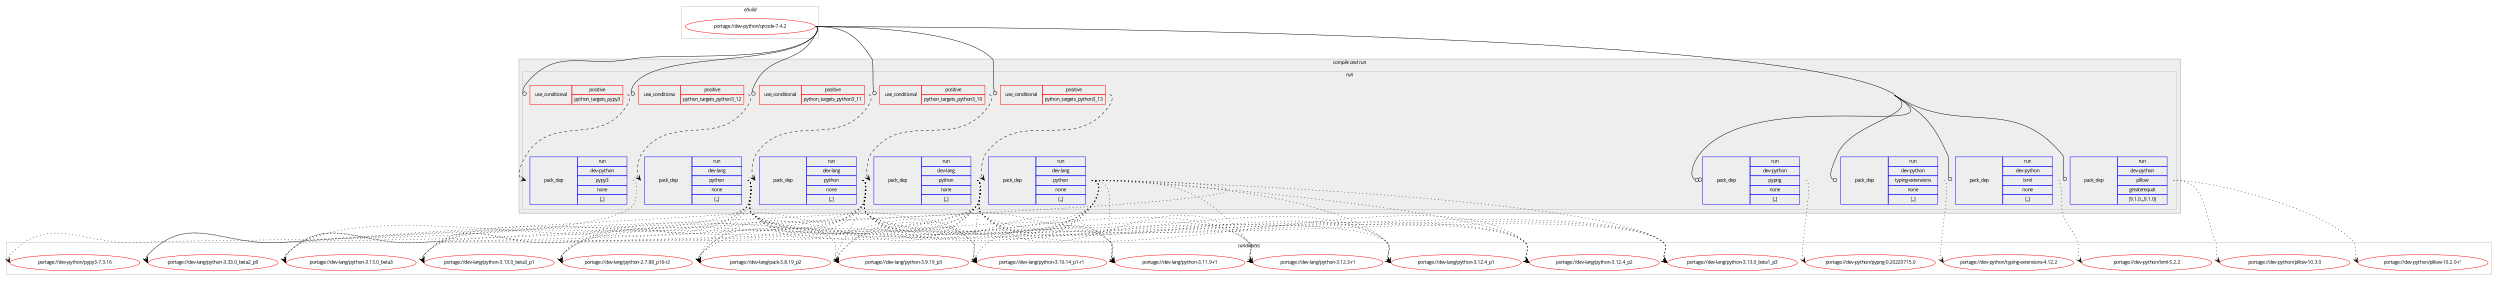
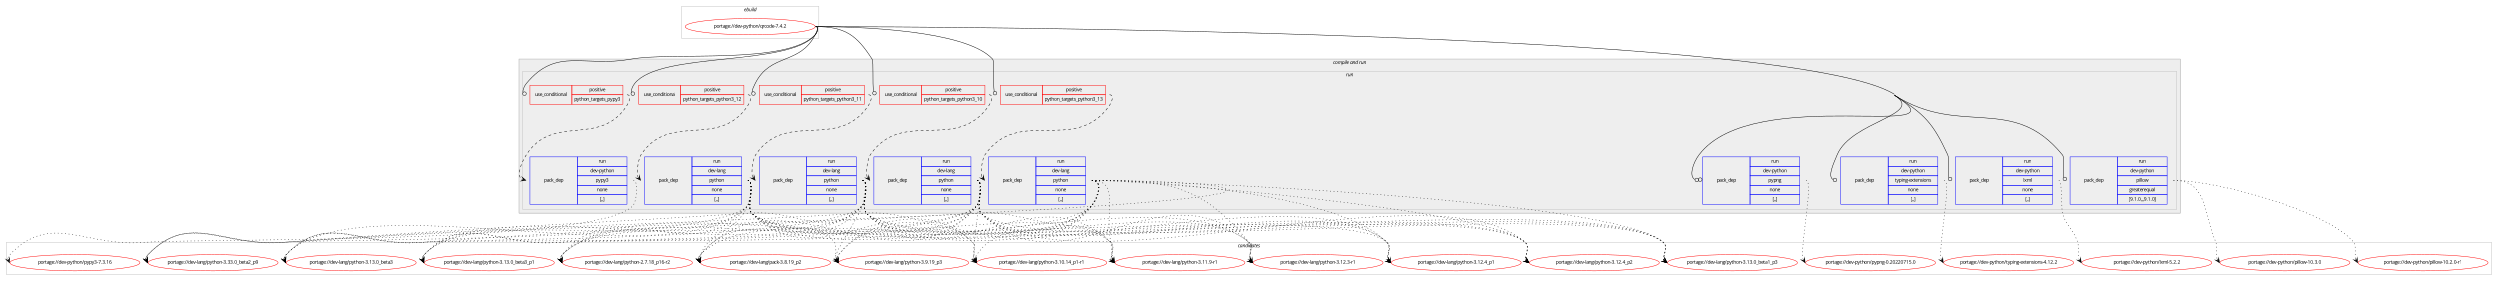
(627, 263) -> (627, 263)
